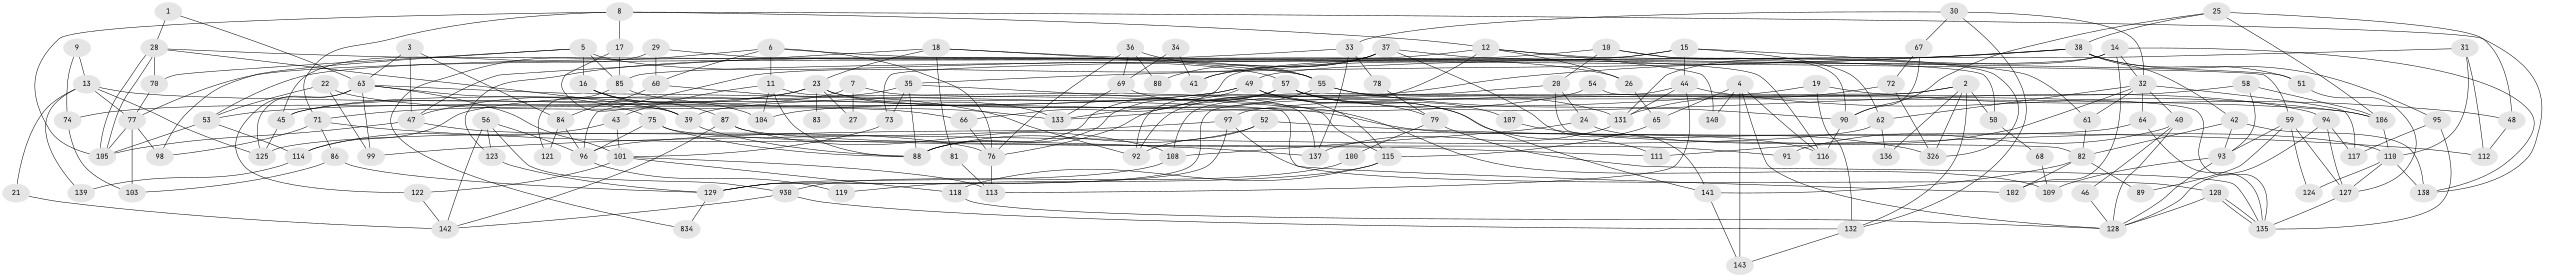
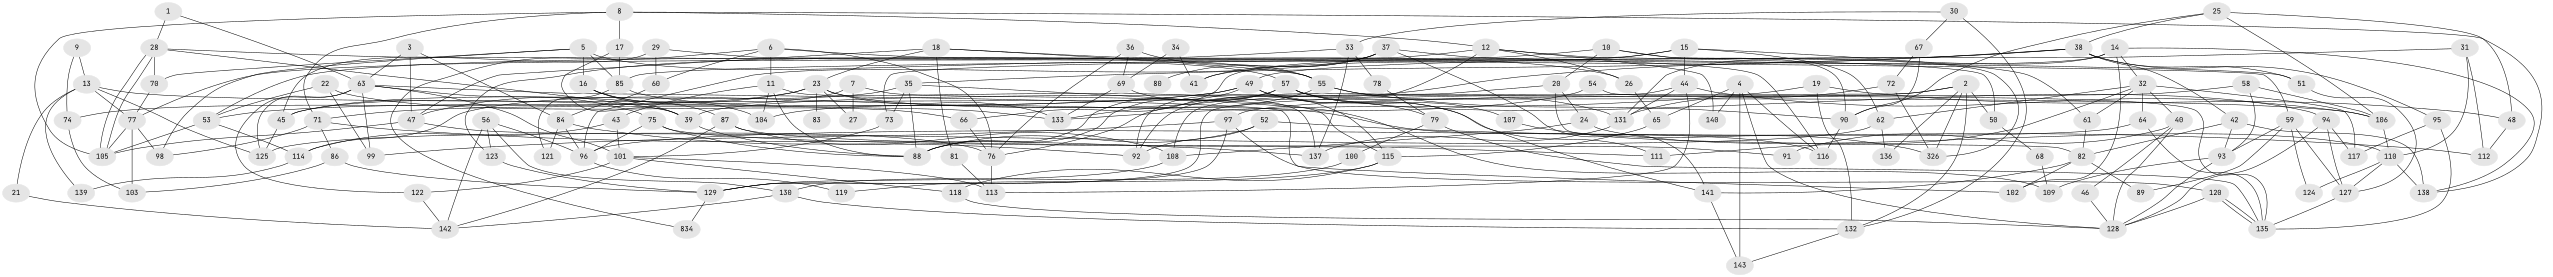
(2071, 19) -> none
(1144, 66) -> none
(1013, 120) -> (848, 144)
(785, 193) -> (785, 193)
